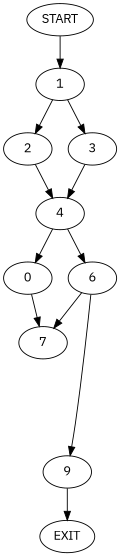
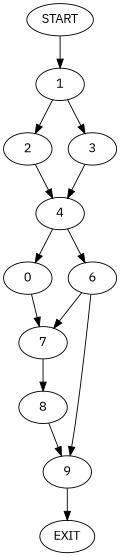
none -> (43, 407)
